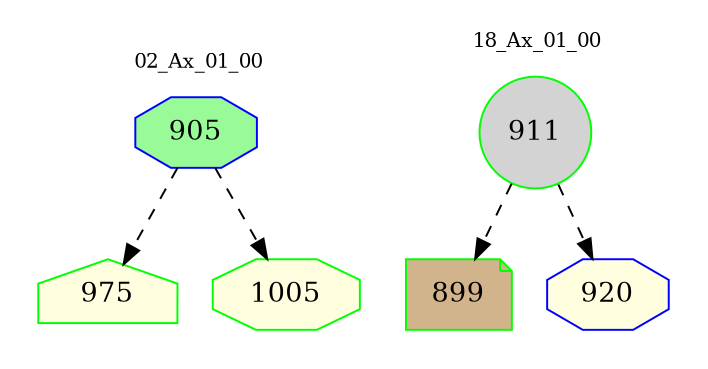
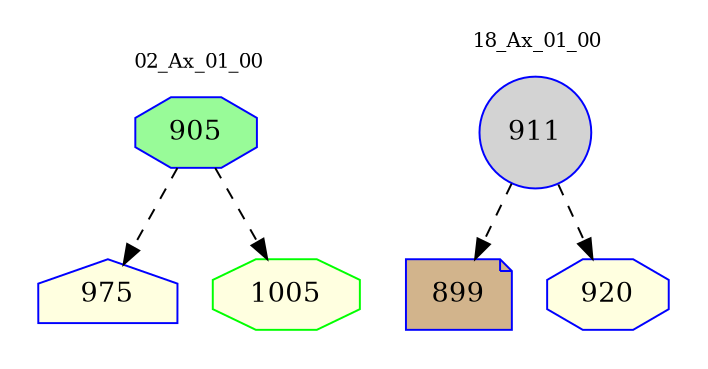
(535, 133) -> (535, 133)
(108, 295) -> (108, 295)
(459, 295) -> (459, 295)
